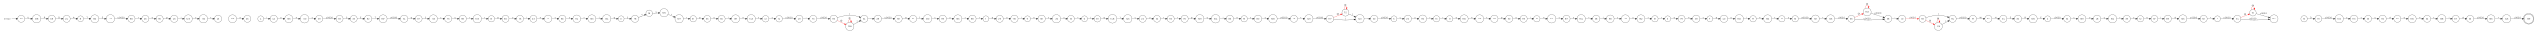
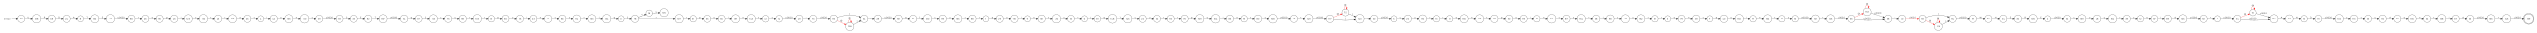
(671, 15) -> (656, 19)
none -> (224, 19)
none -> (254, 19)
none -> (2289, 19)
